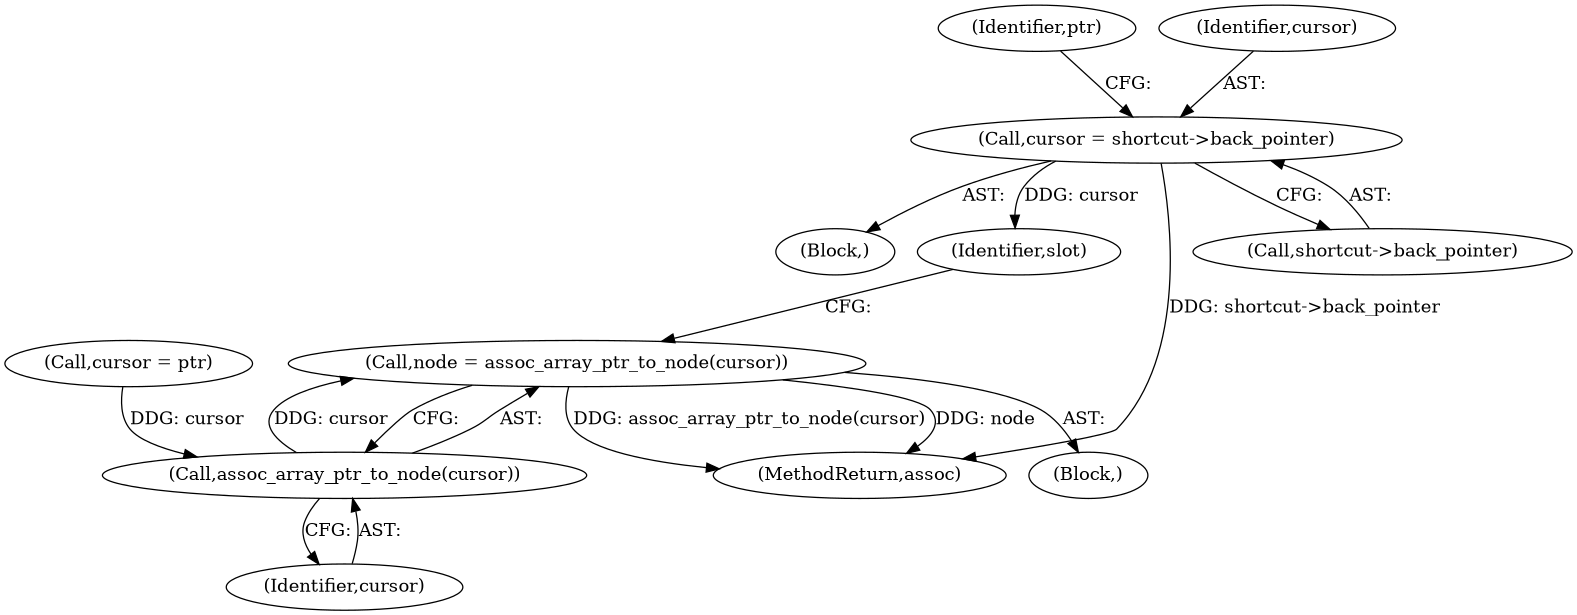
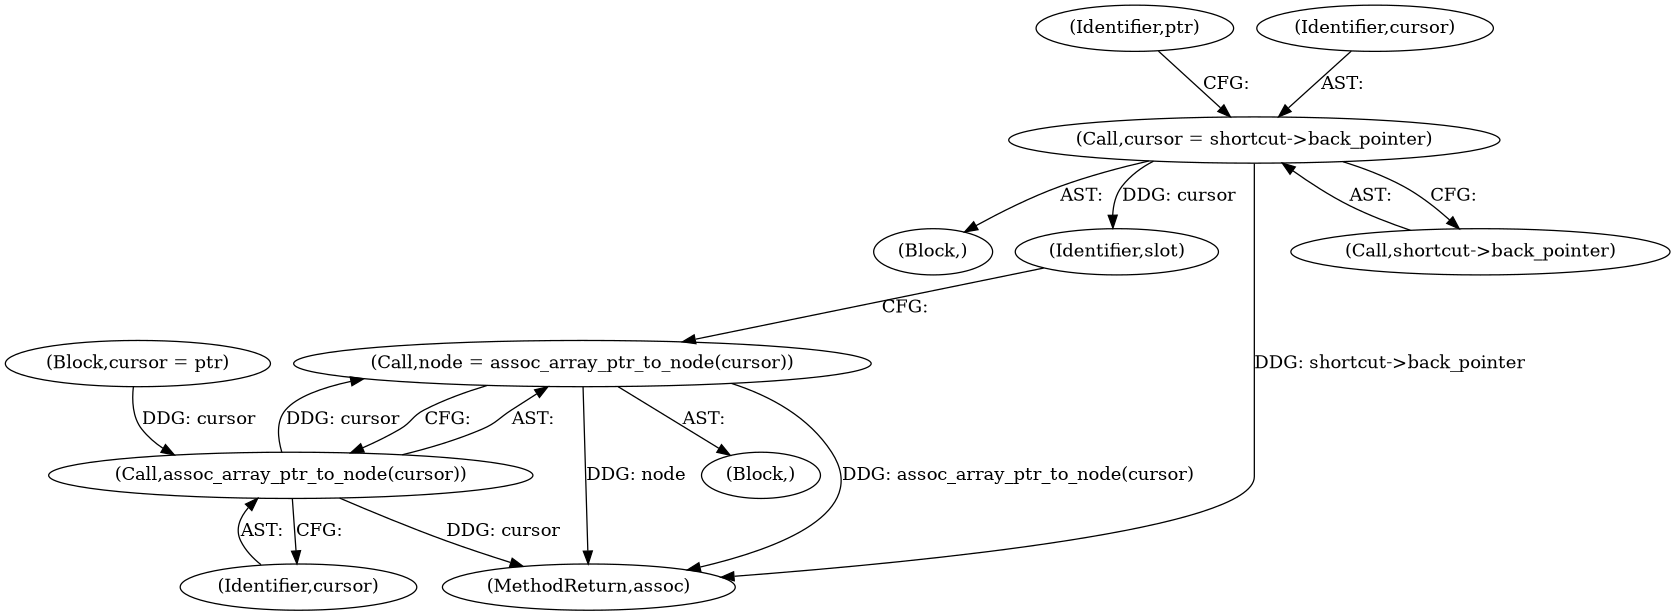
(129, 364) -> (138, 364)
none -> (424, 533)
